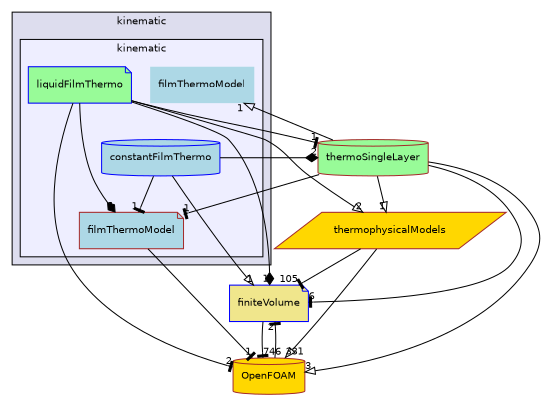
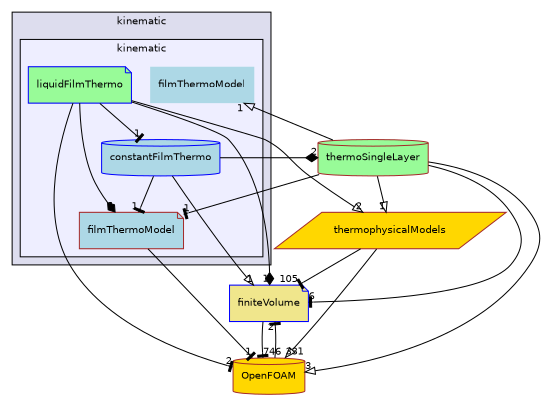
(240, 126) -> (118, 120)
